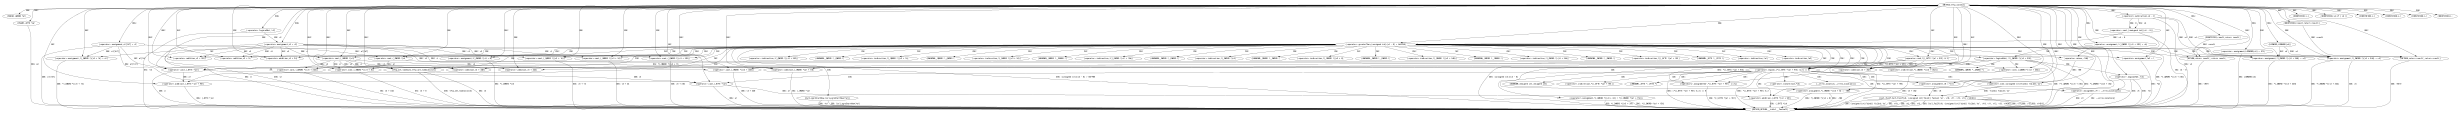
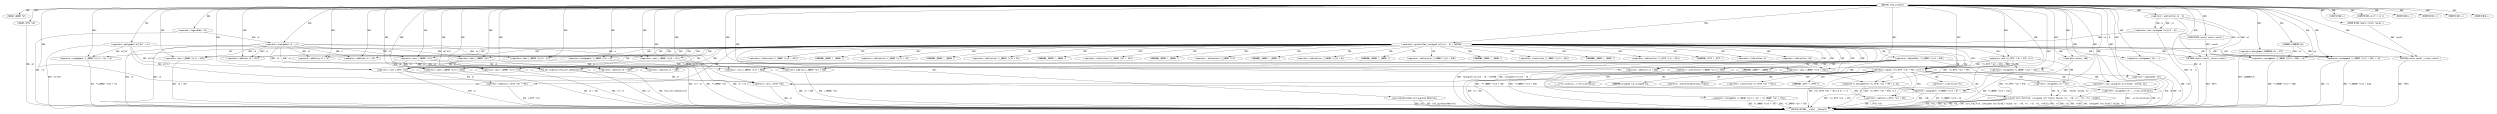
(2049, 49) -> (1979, 61)
none -> (1688, 84)
